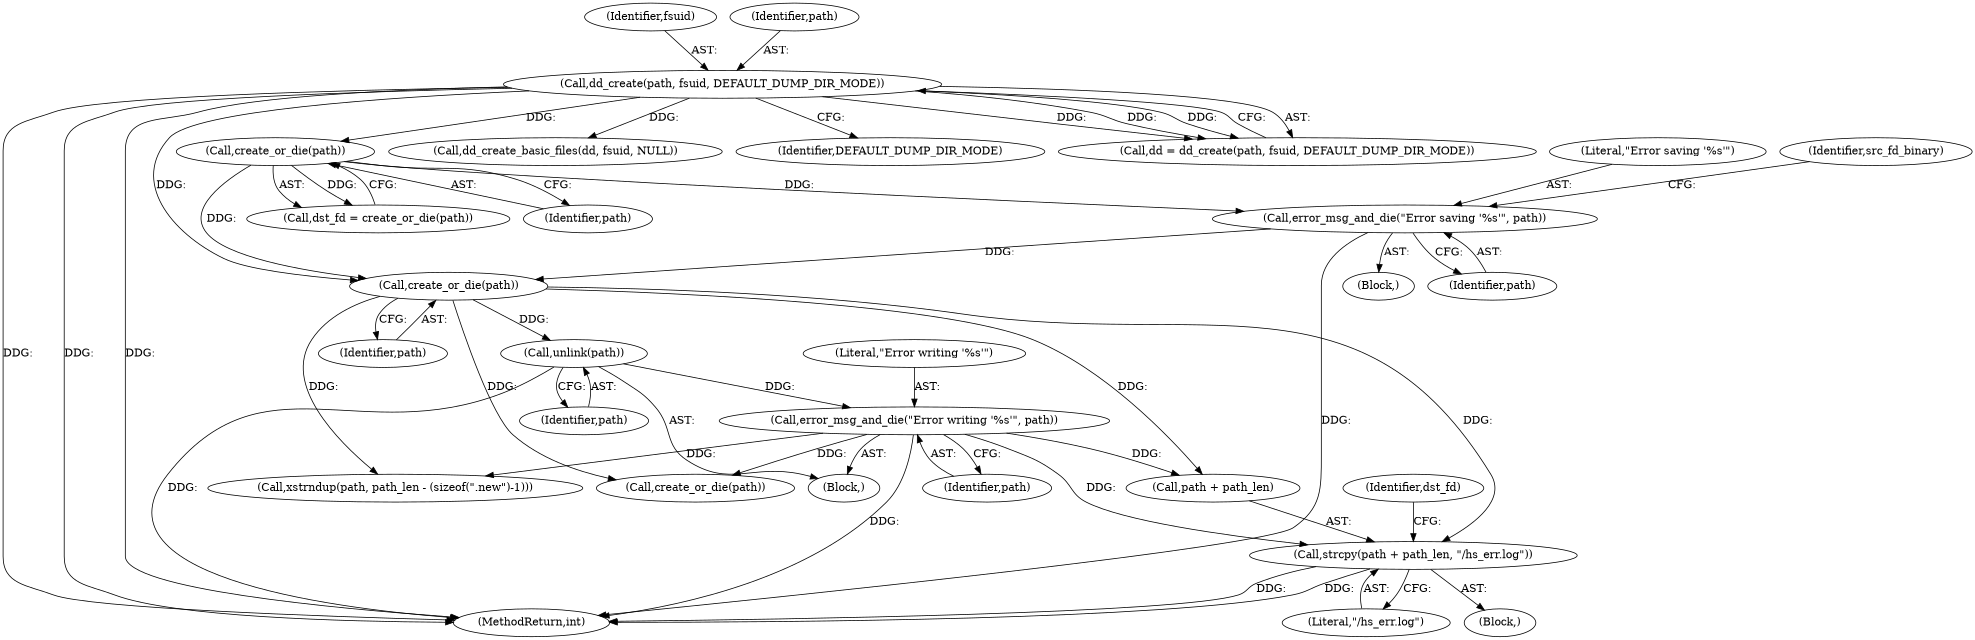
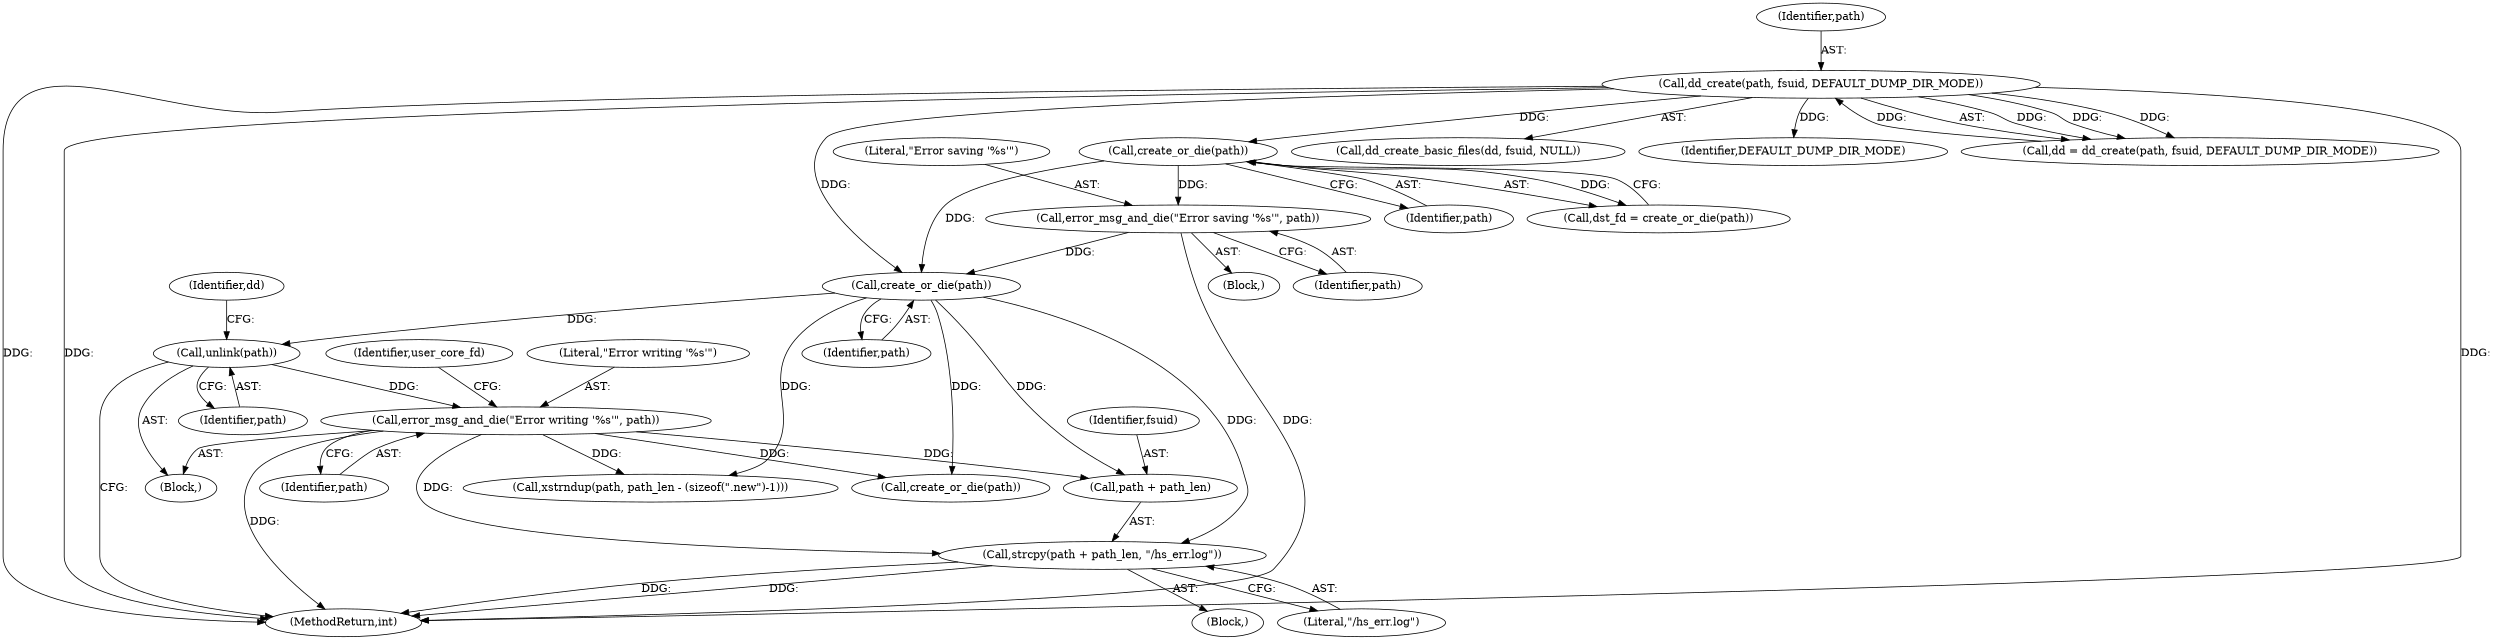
(684, 48) -> (1141, 451)
(666, 118) -> (1676, 118)
(833, 118) -> (1816, 118)
(1254, 118) -> (1893, 118)
(1876, 152) -> none
none -> (227, 286)
none -> (419, 354)
(185, 488) -> (116, 488)
(1413, 488) -> none
